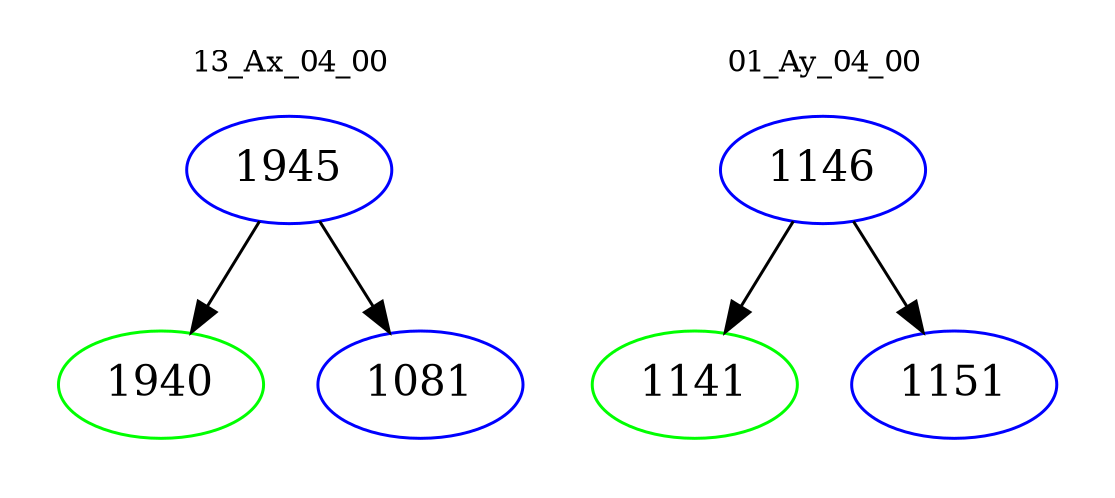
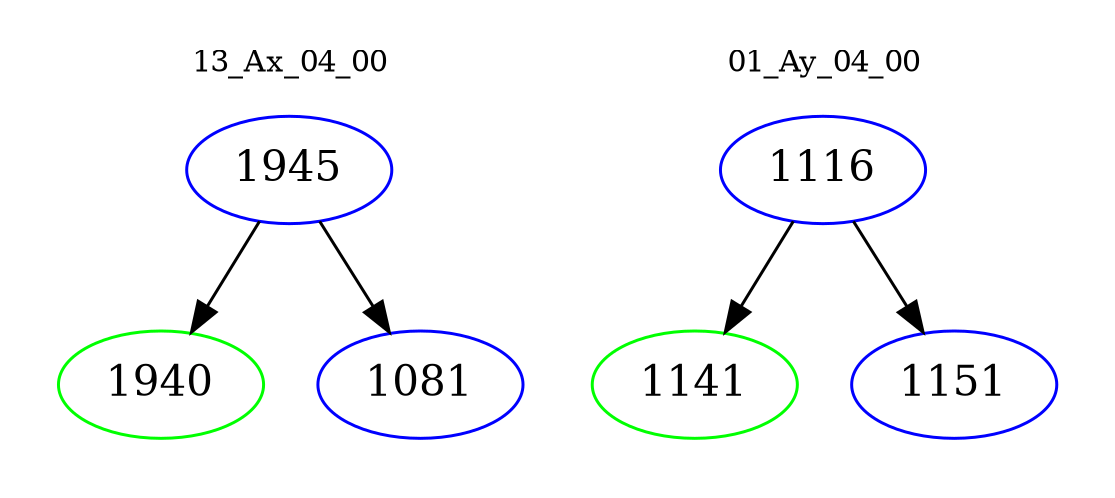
(823, 170) -> (823, 170)
